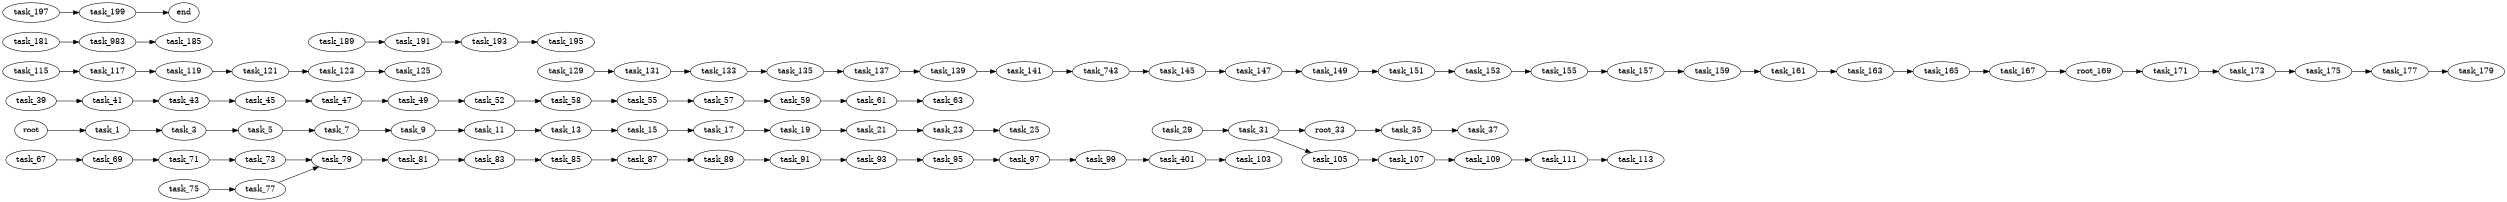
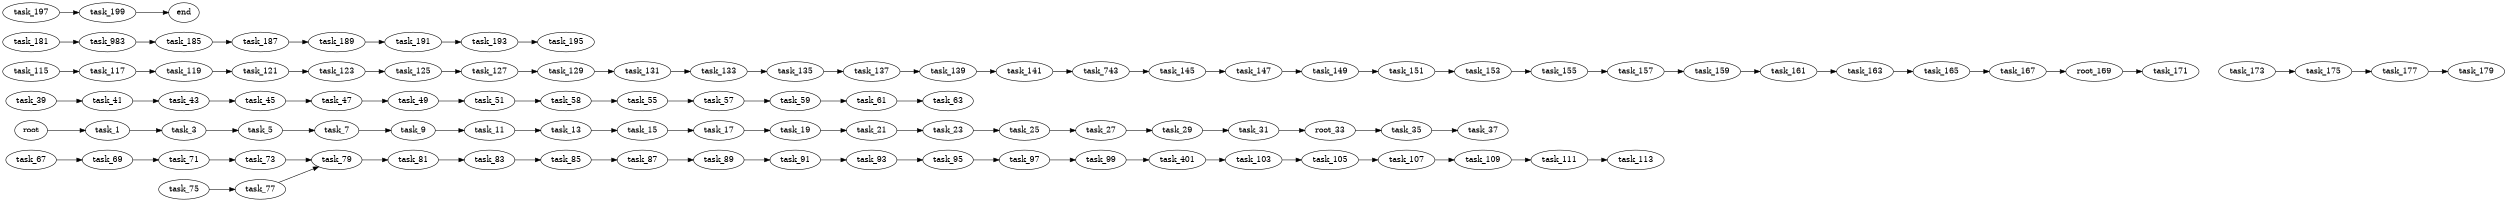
none -> (260, 42)
none -> (490, 72)
(2206, 72) -> none
(490, 101) -> (490, 101)
none -> (1101, 130)
(1289, 144) -> (1289, 160)
